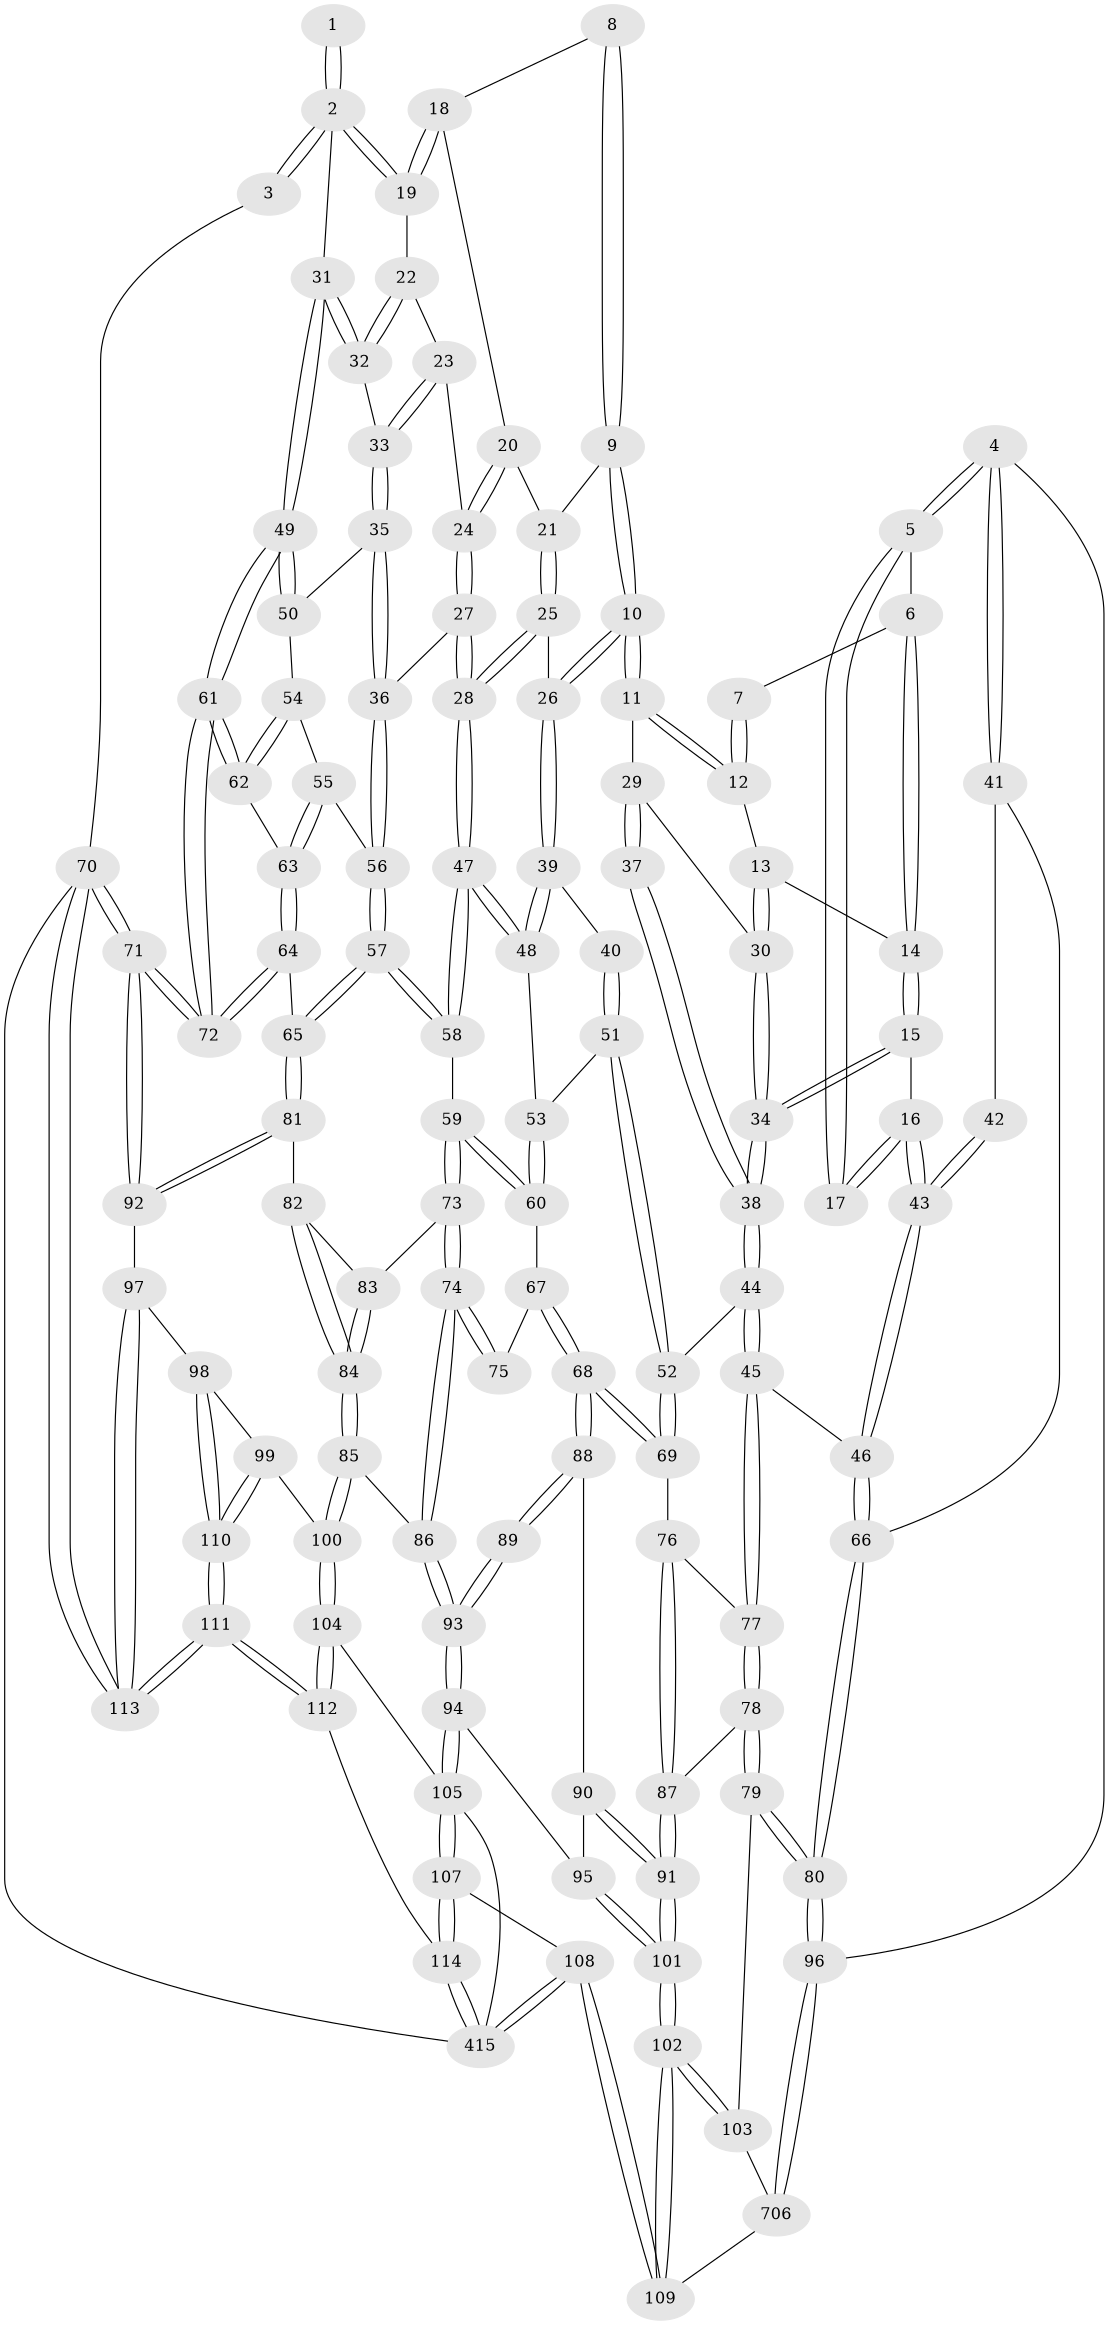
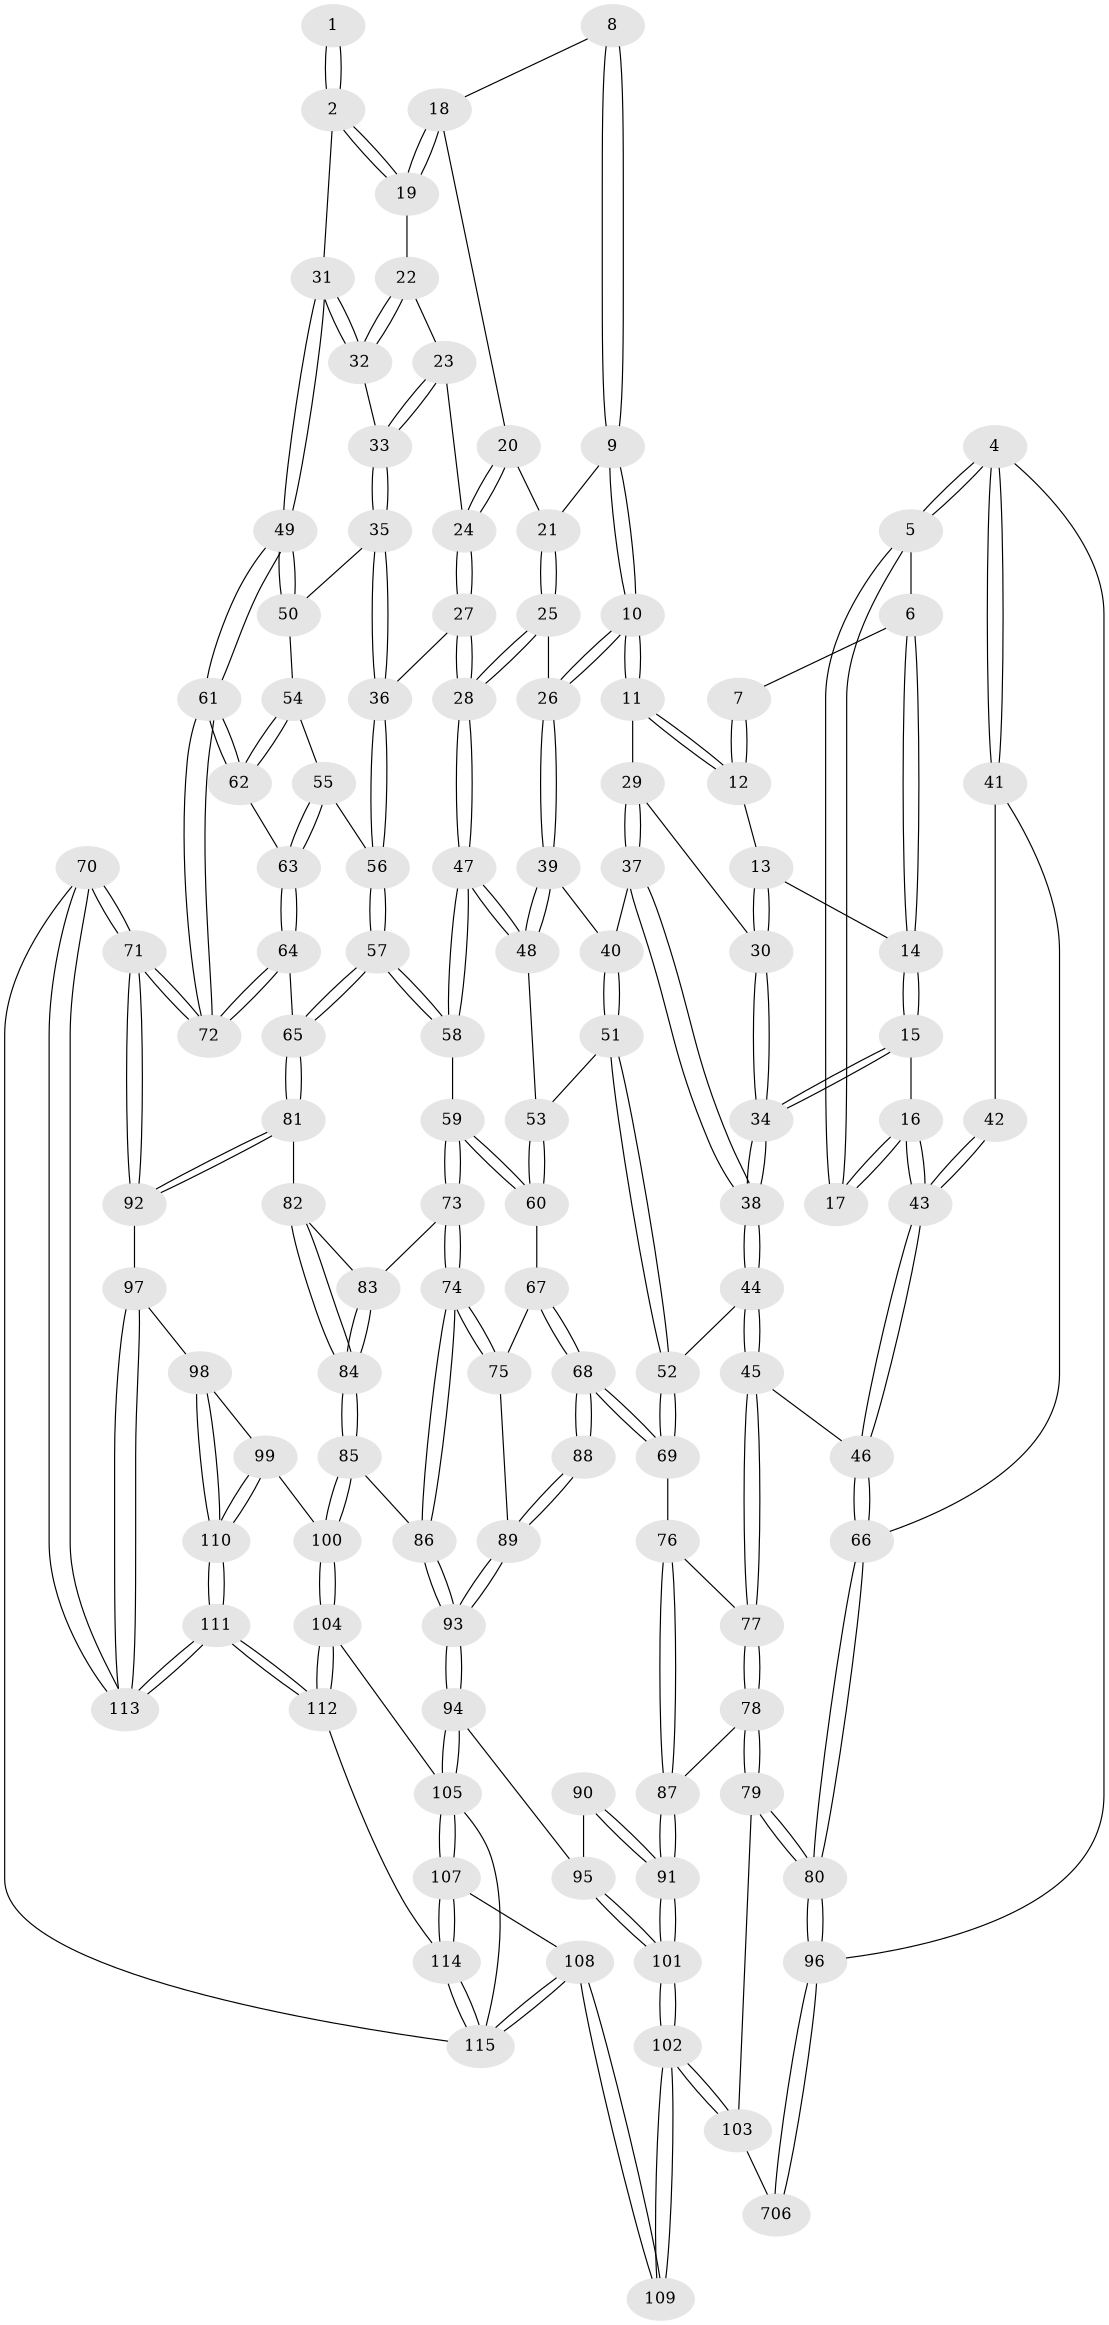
(269, 194) -> none
none -> (622, 910)
none -> (504, 1457)
(584, 1625) -> none
(481, 2047) -> (481, 2047)
(719, 2257) -> none
